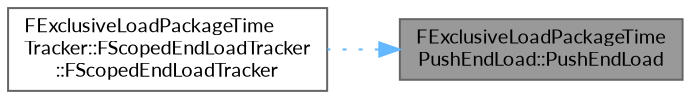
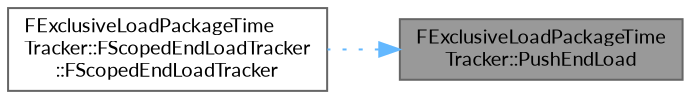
(541, 49) -> (541, 49)
